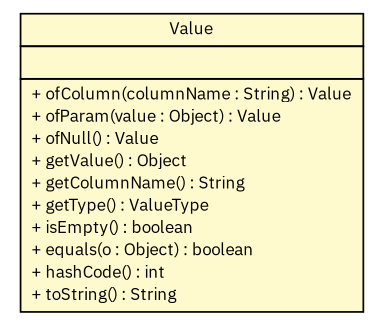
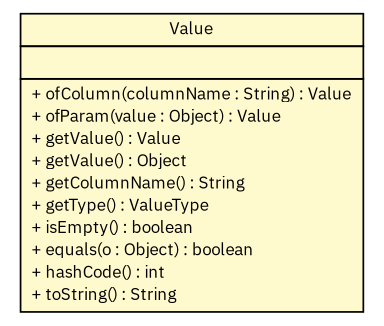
(95, 139) -> (106, 139)
